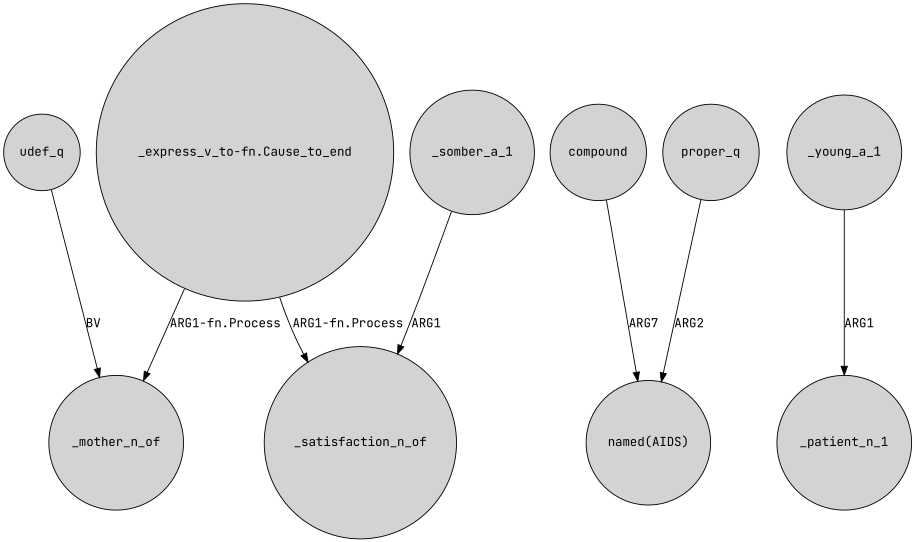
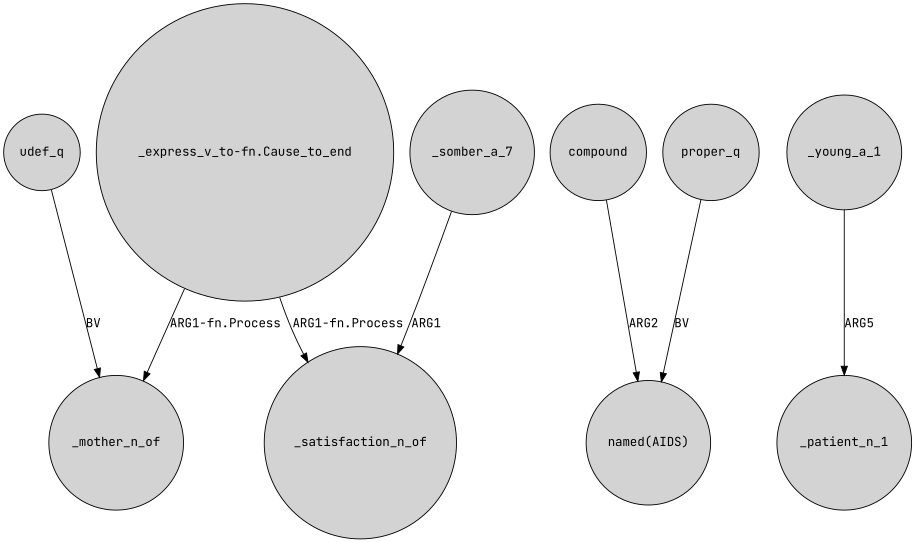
(472, 152) -> (472, 152)
(644, 324) -> (644, 324)
(690, 324) -> (682, 324)
(859, 324) -> (859, 324)
